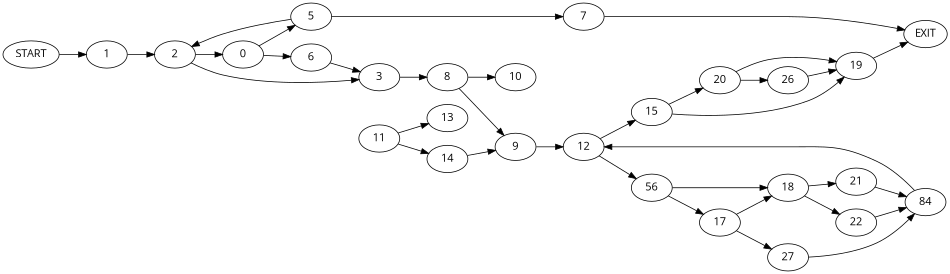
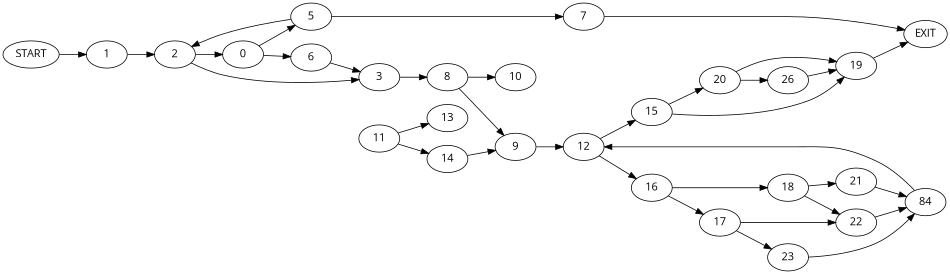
(652, 188) -> (652, 188)
(751, 207) -> (784, 223)
(788, 257) -> (788, 257)
